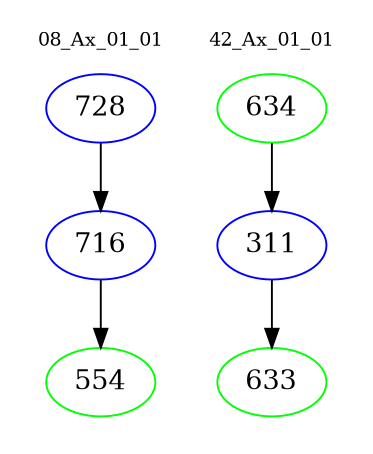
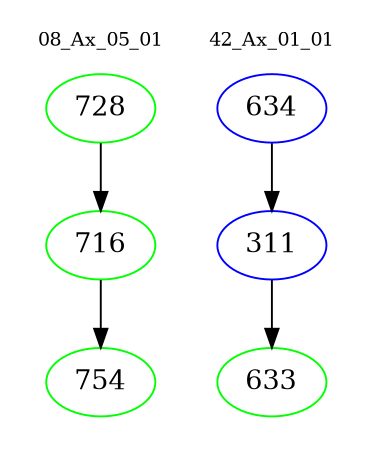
(101, 41) -> (101, 41)
(101, 108) -> (101, 108)
(272, 108) -> (272, 108)
(101, 245) -> (101, 245)
(101, 382) -> (101, 382)
